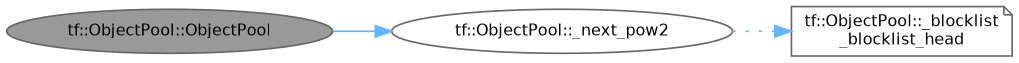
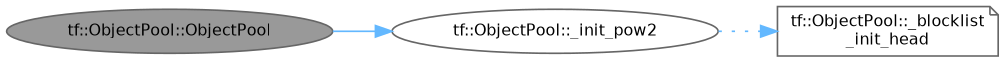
(562, 31) -> (555, 31)
(902, 31) -> (888, 31)
